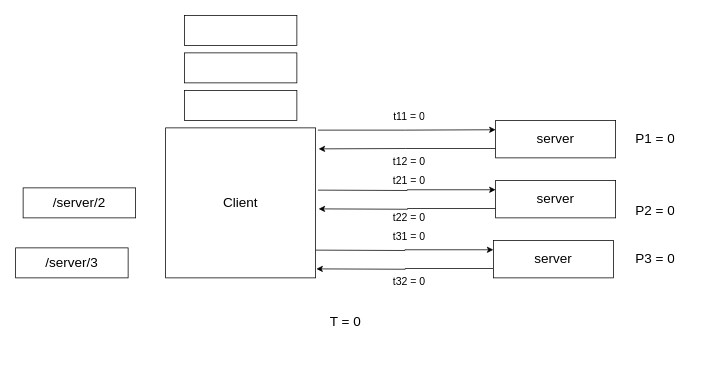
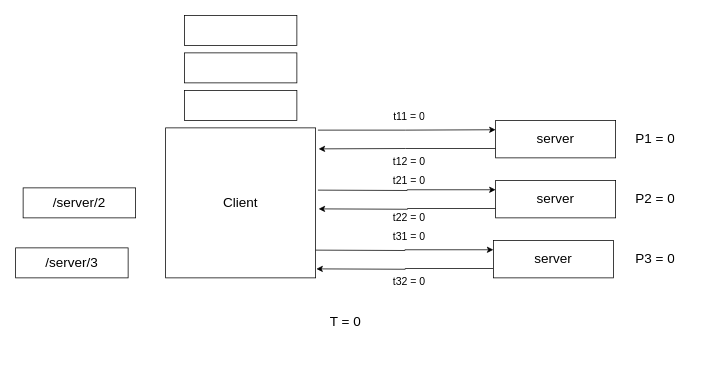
(655, 210) -> (655, 199)
